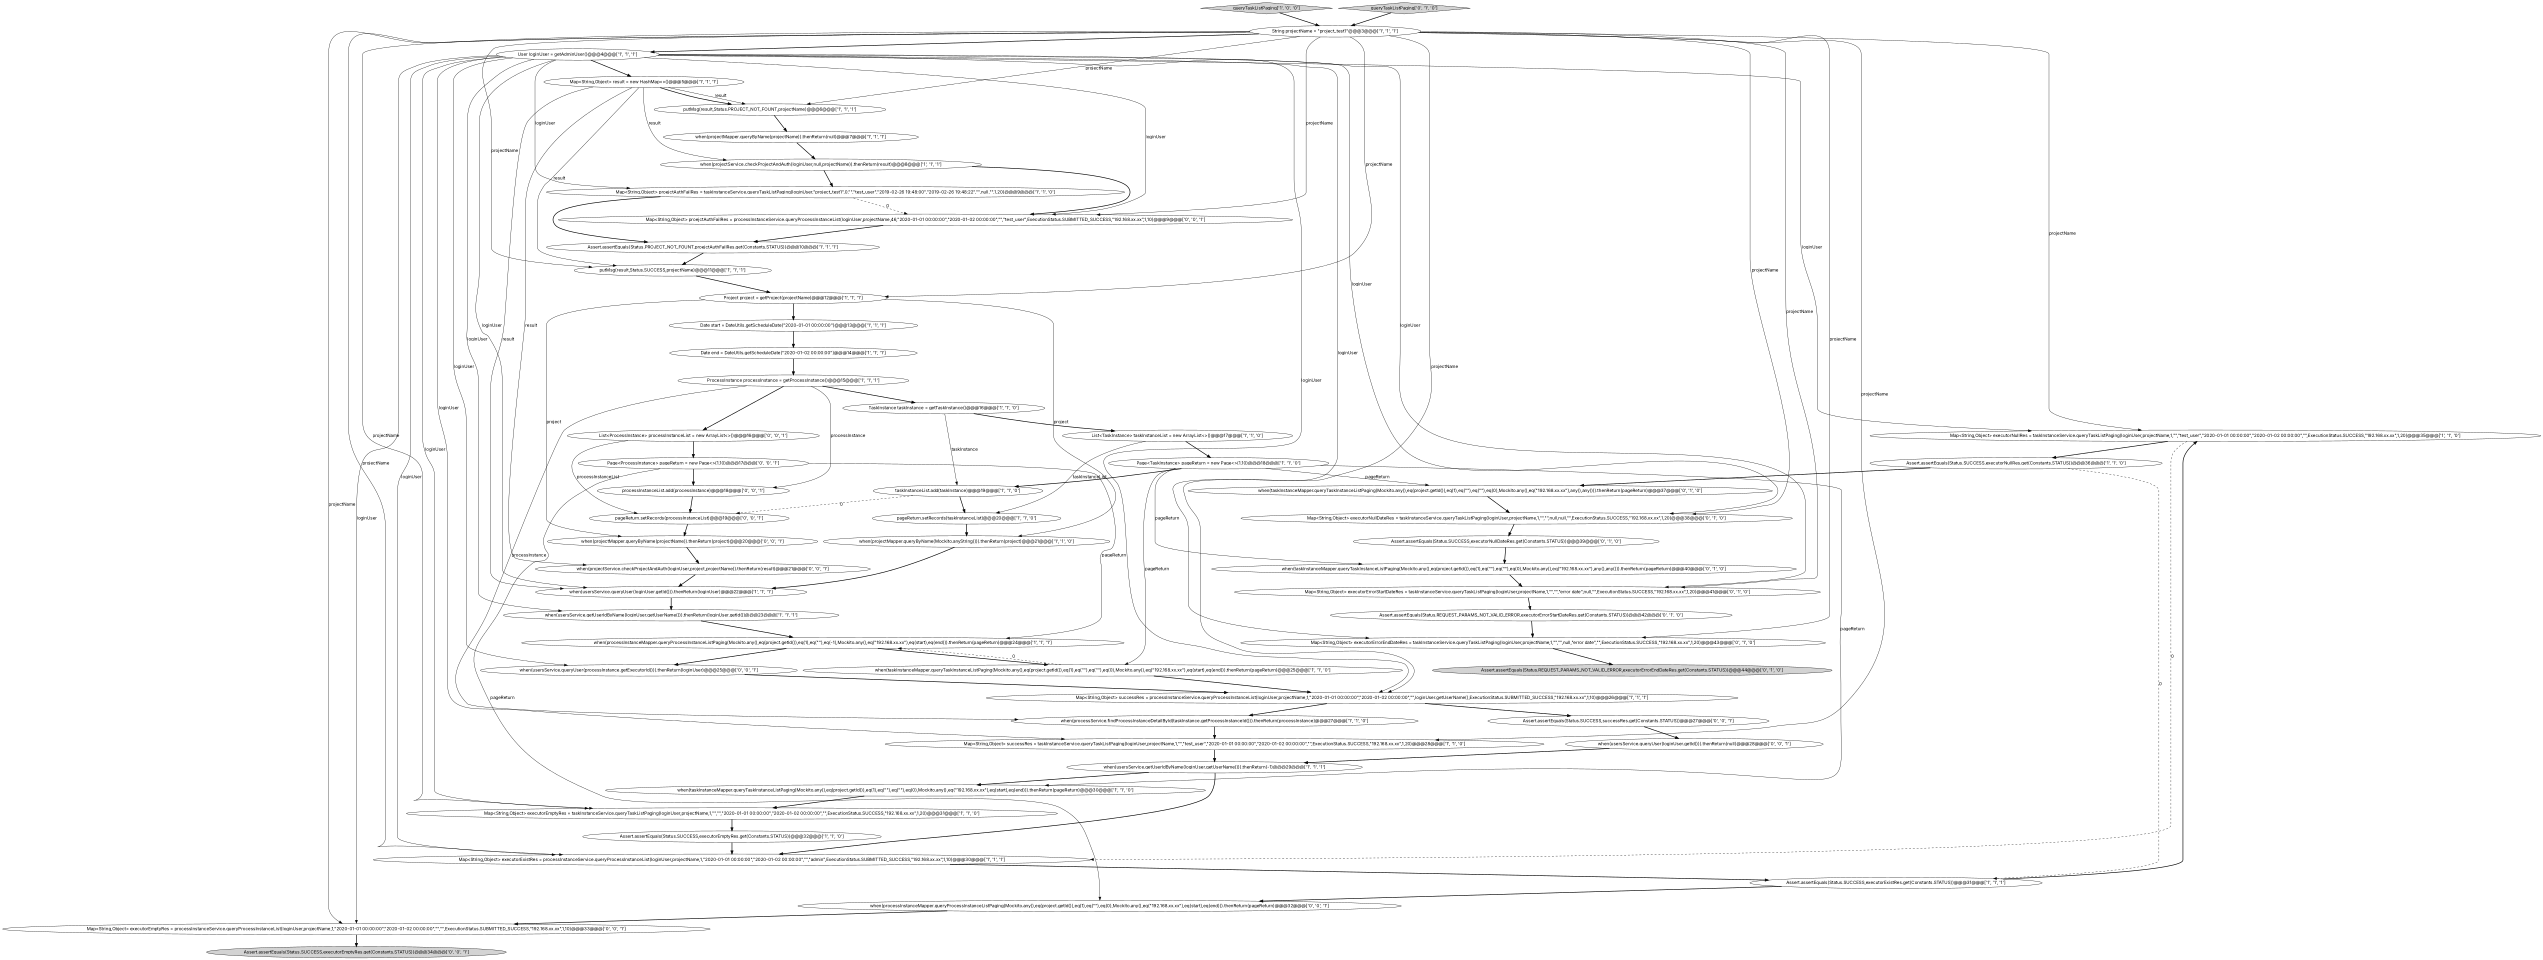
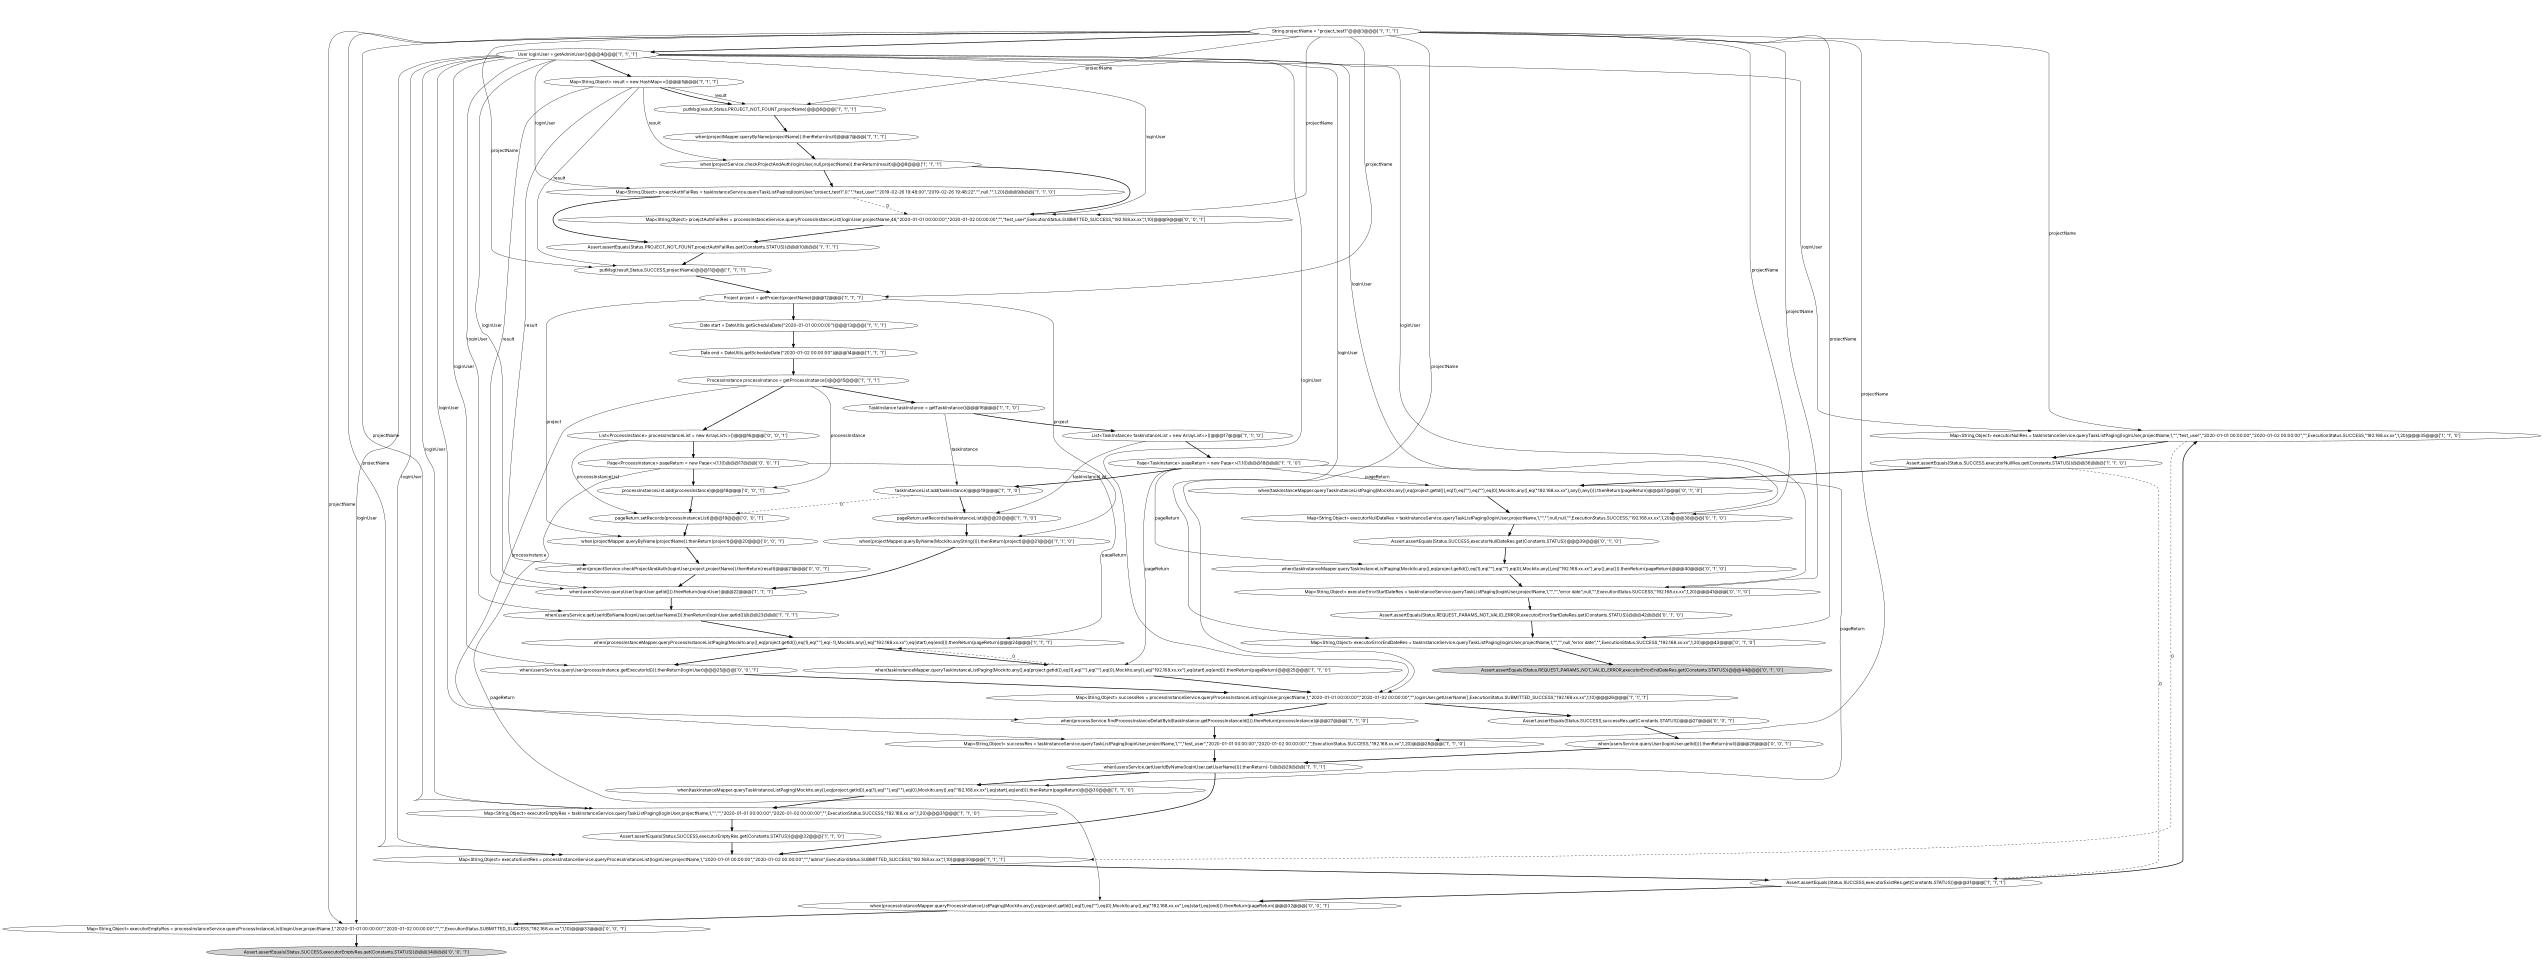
(1267, 8) -> none
(1404, 8) -> none
